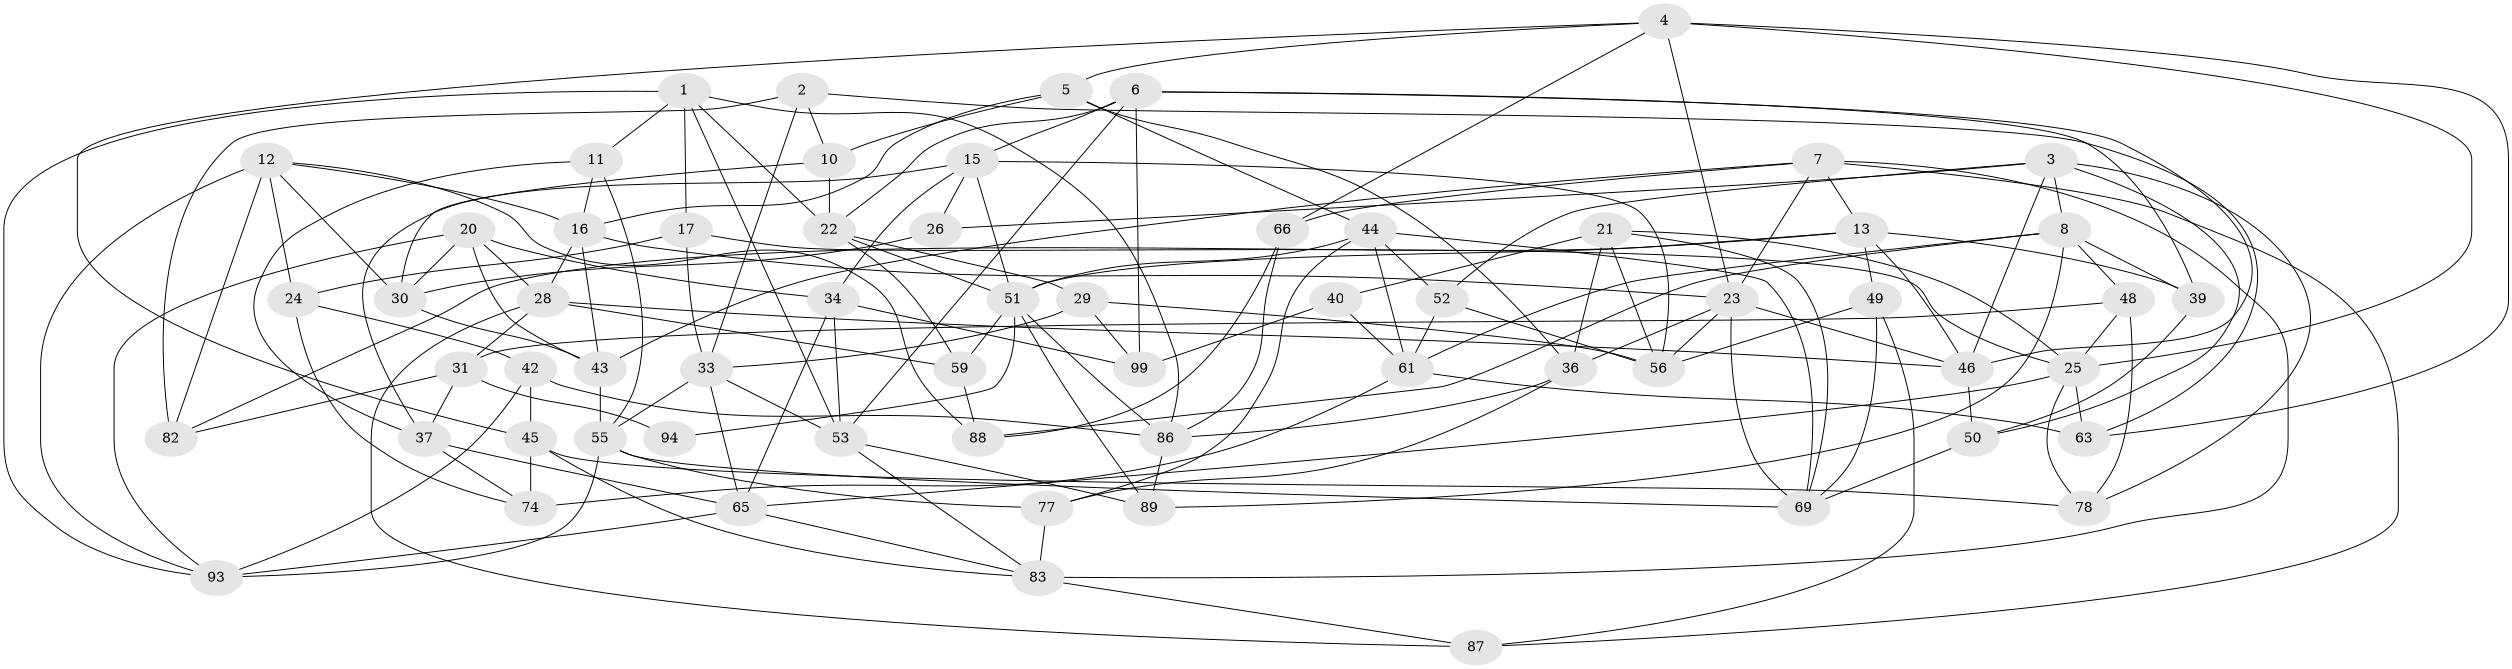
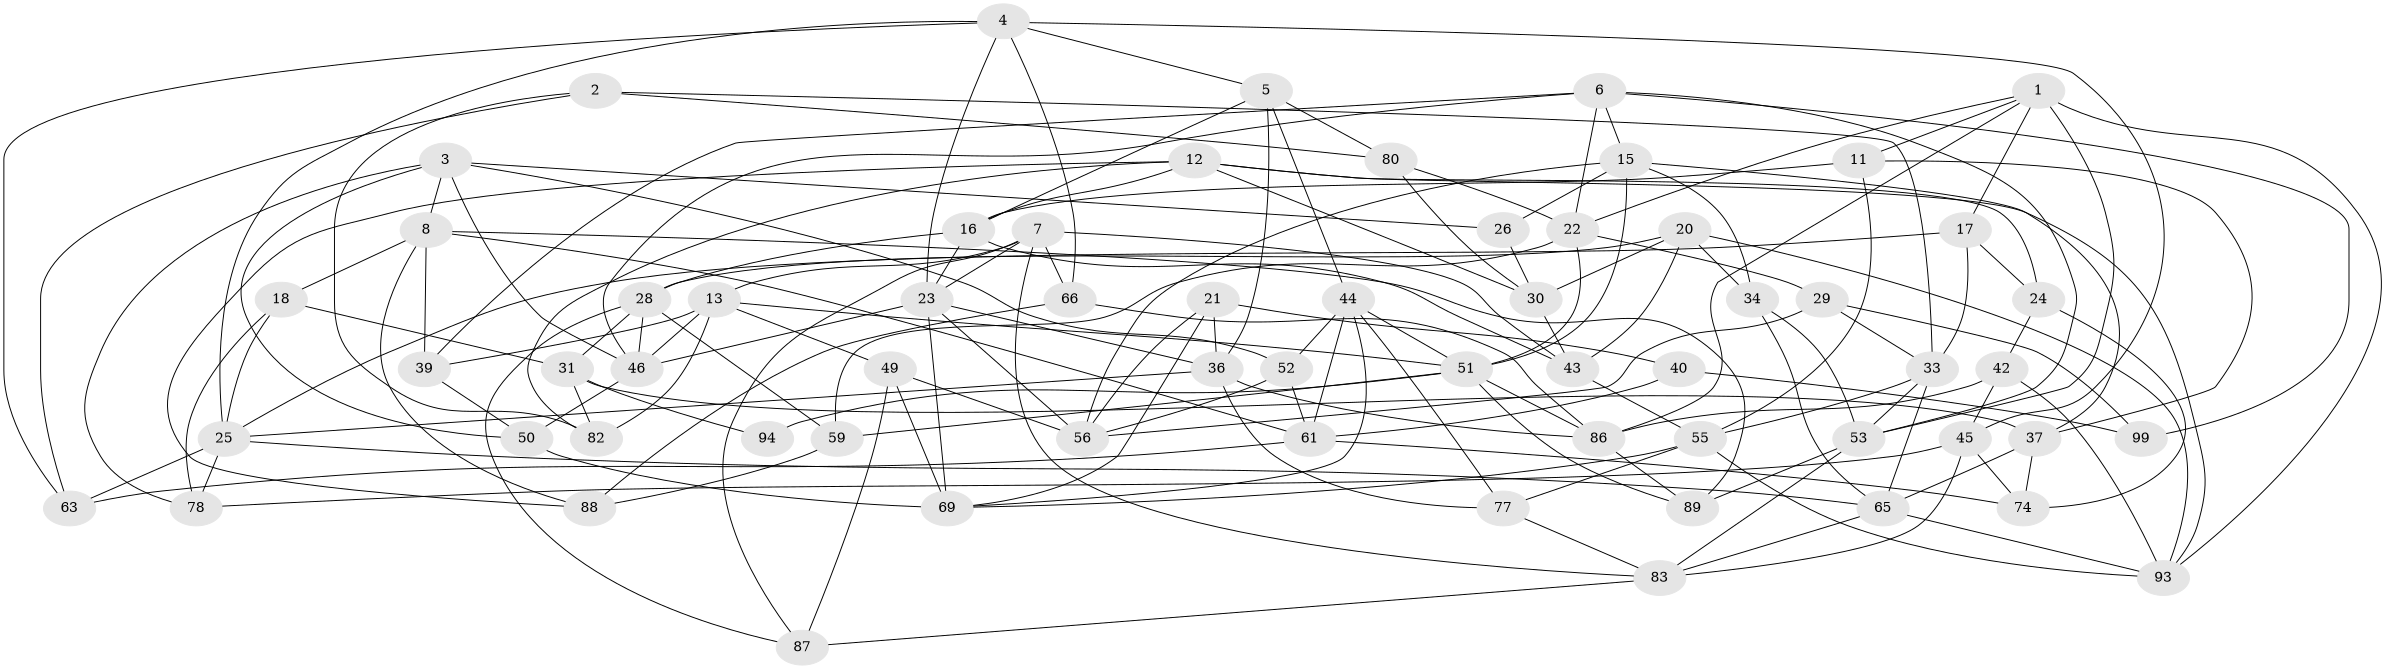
(829, 160) -> (1391, 160)
(1879, 263) -> (768, 401)
(2129, 300) -> (281, 300)
(999, 337) -> none
